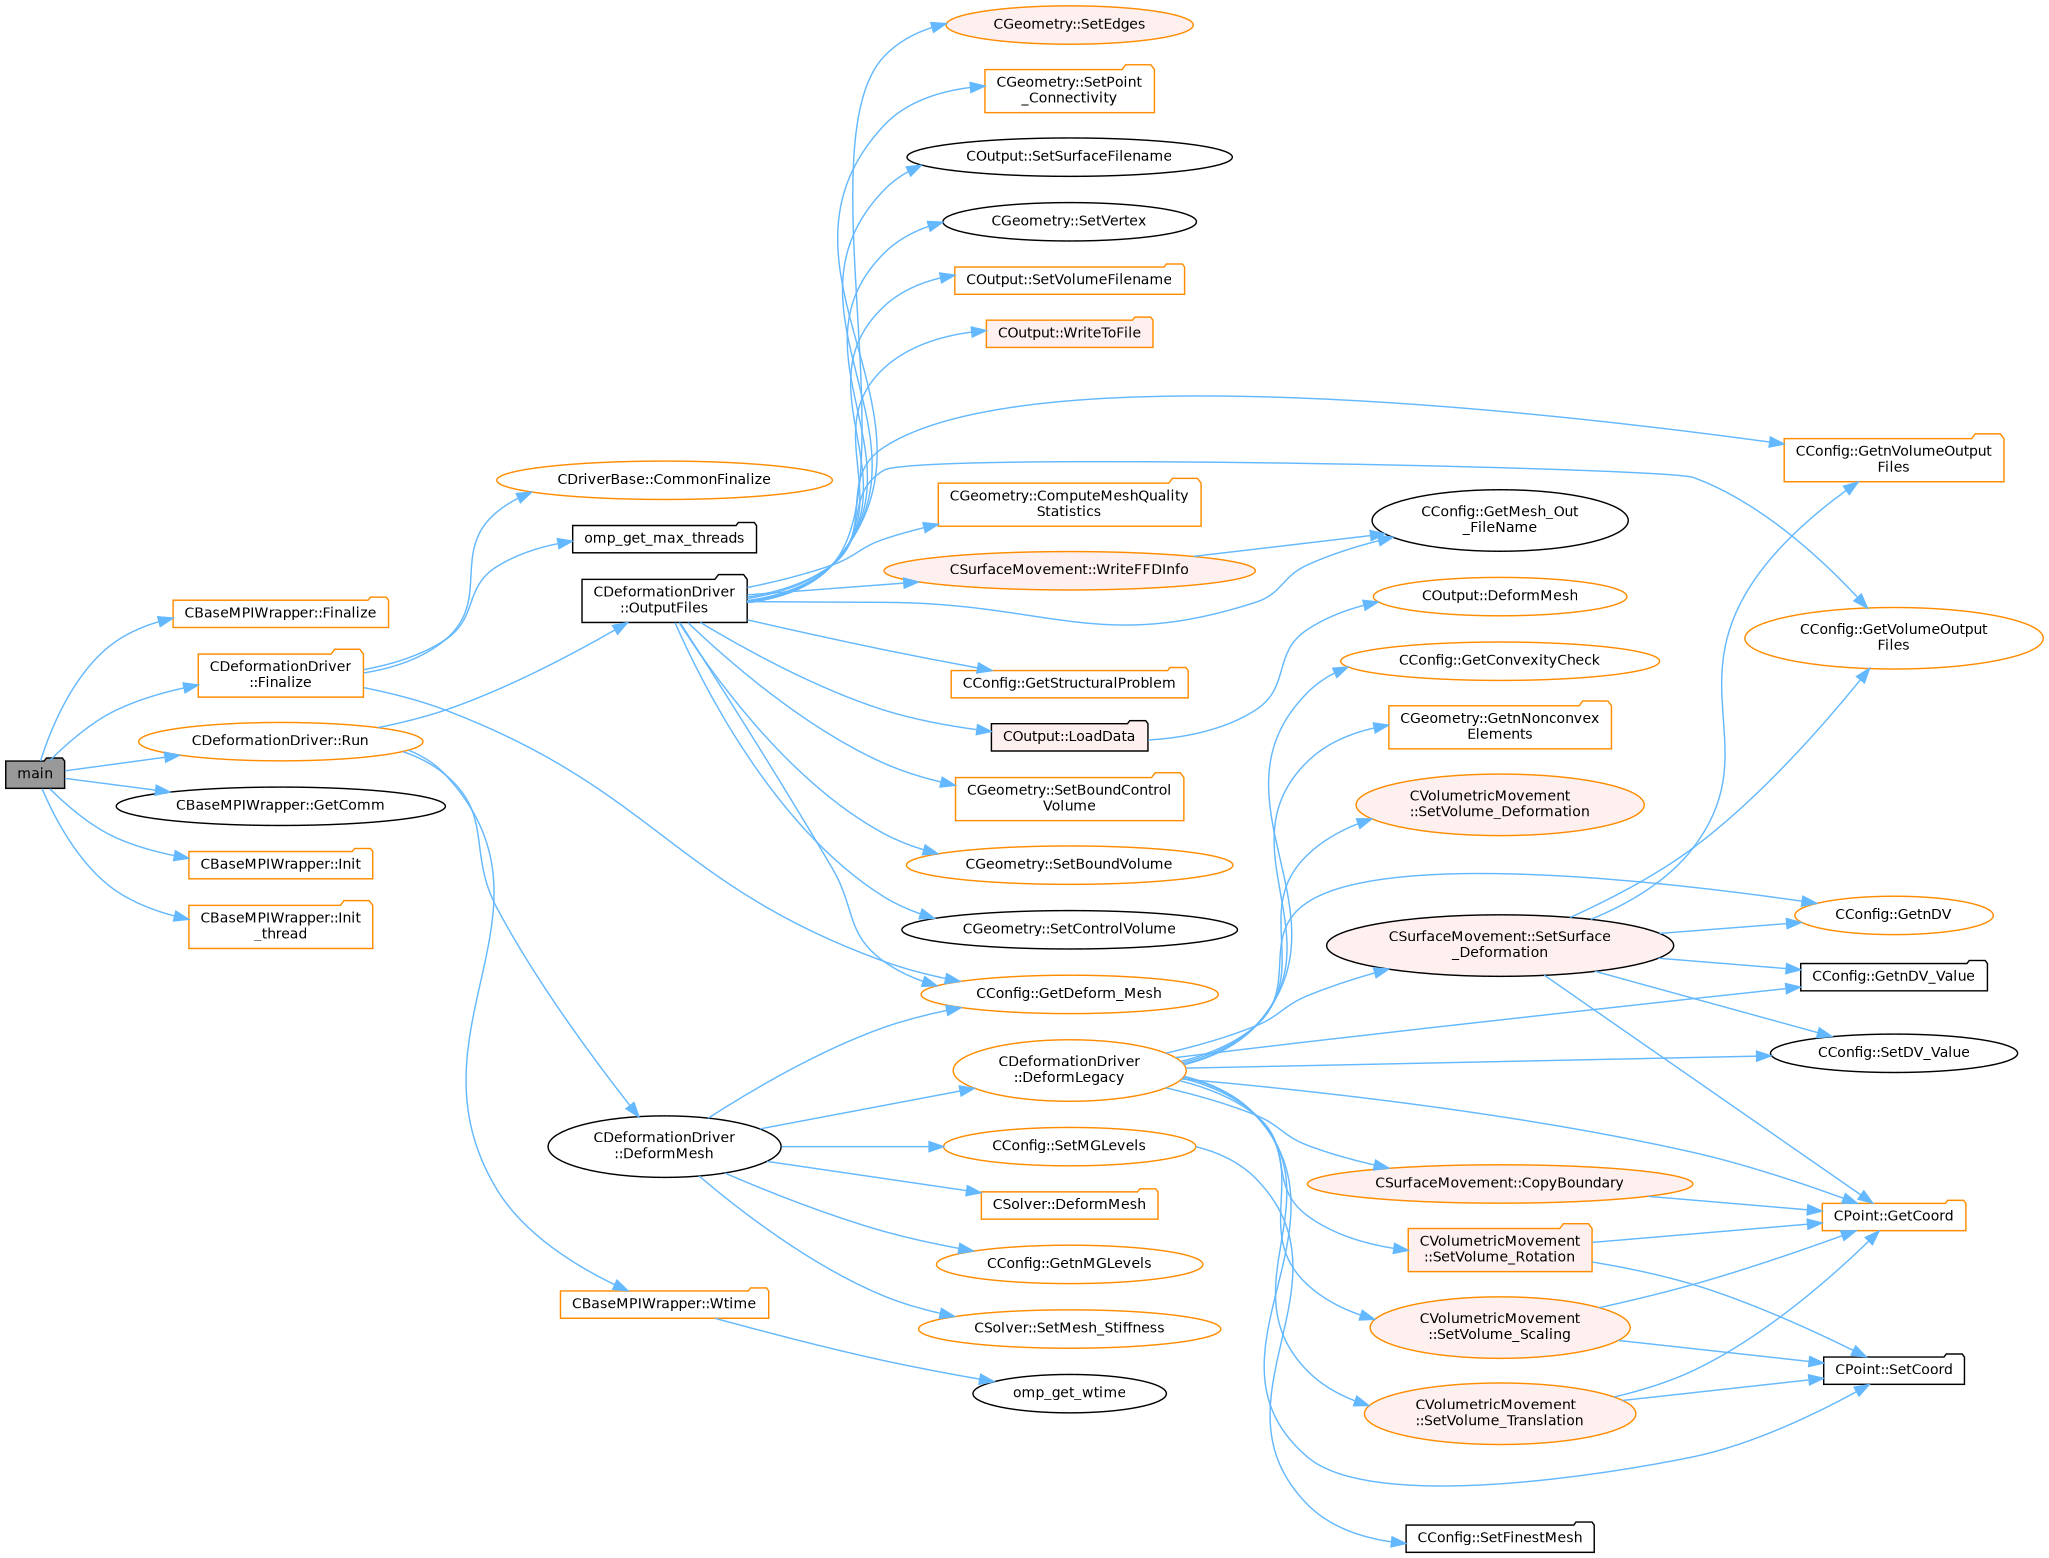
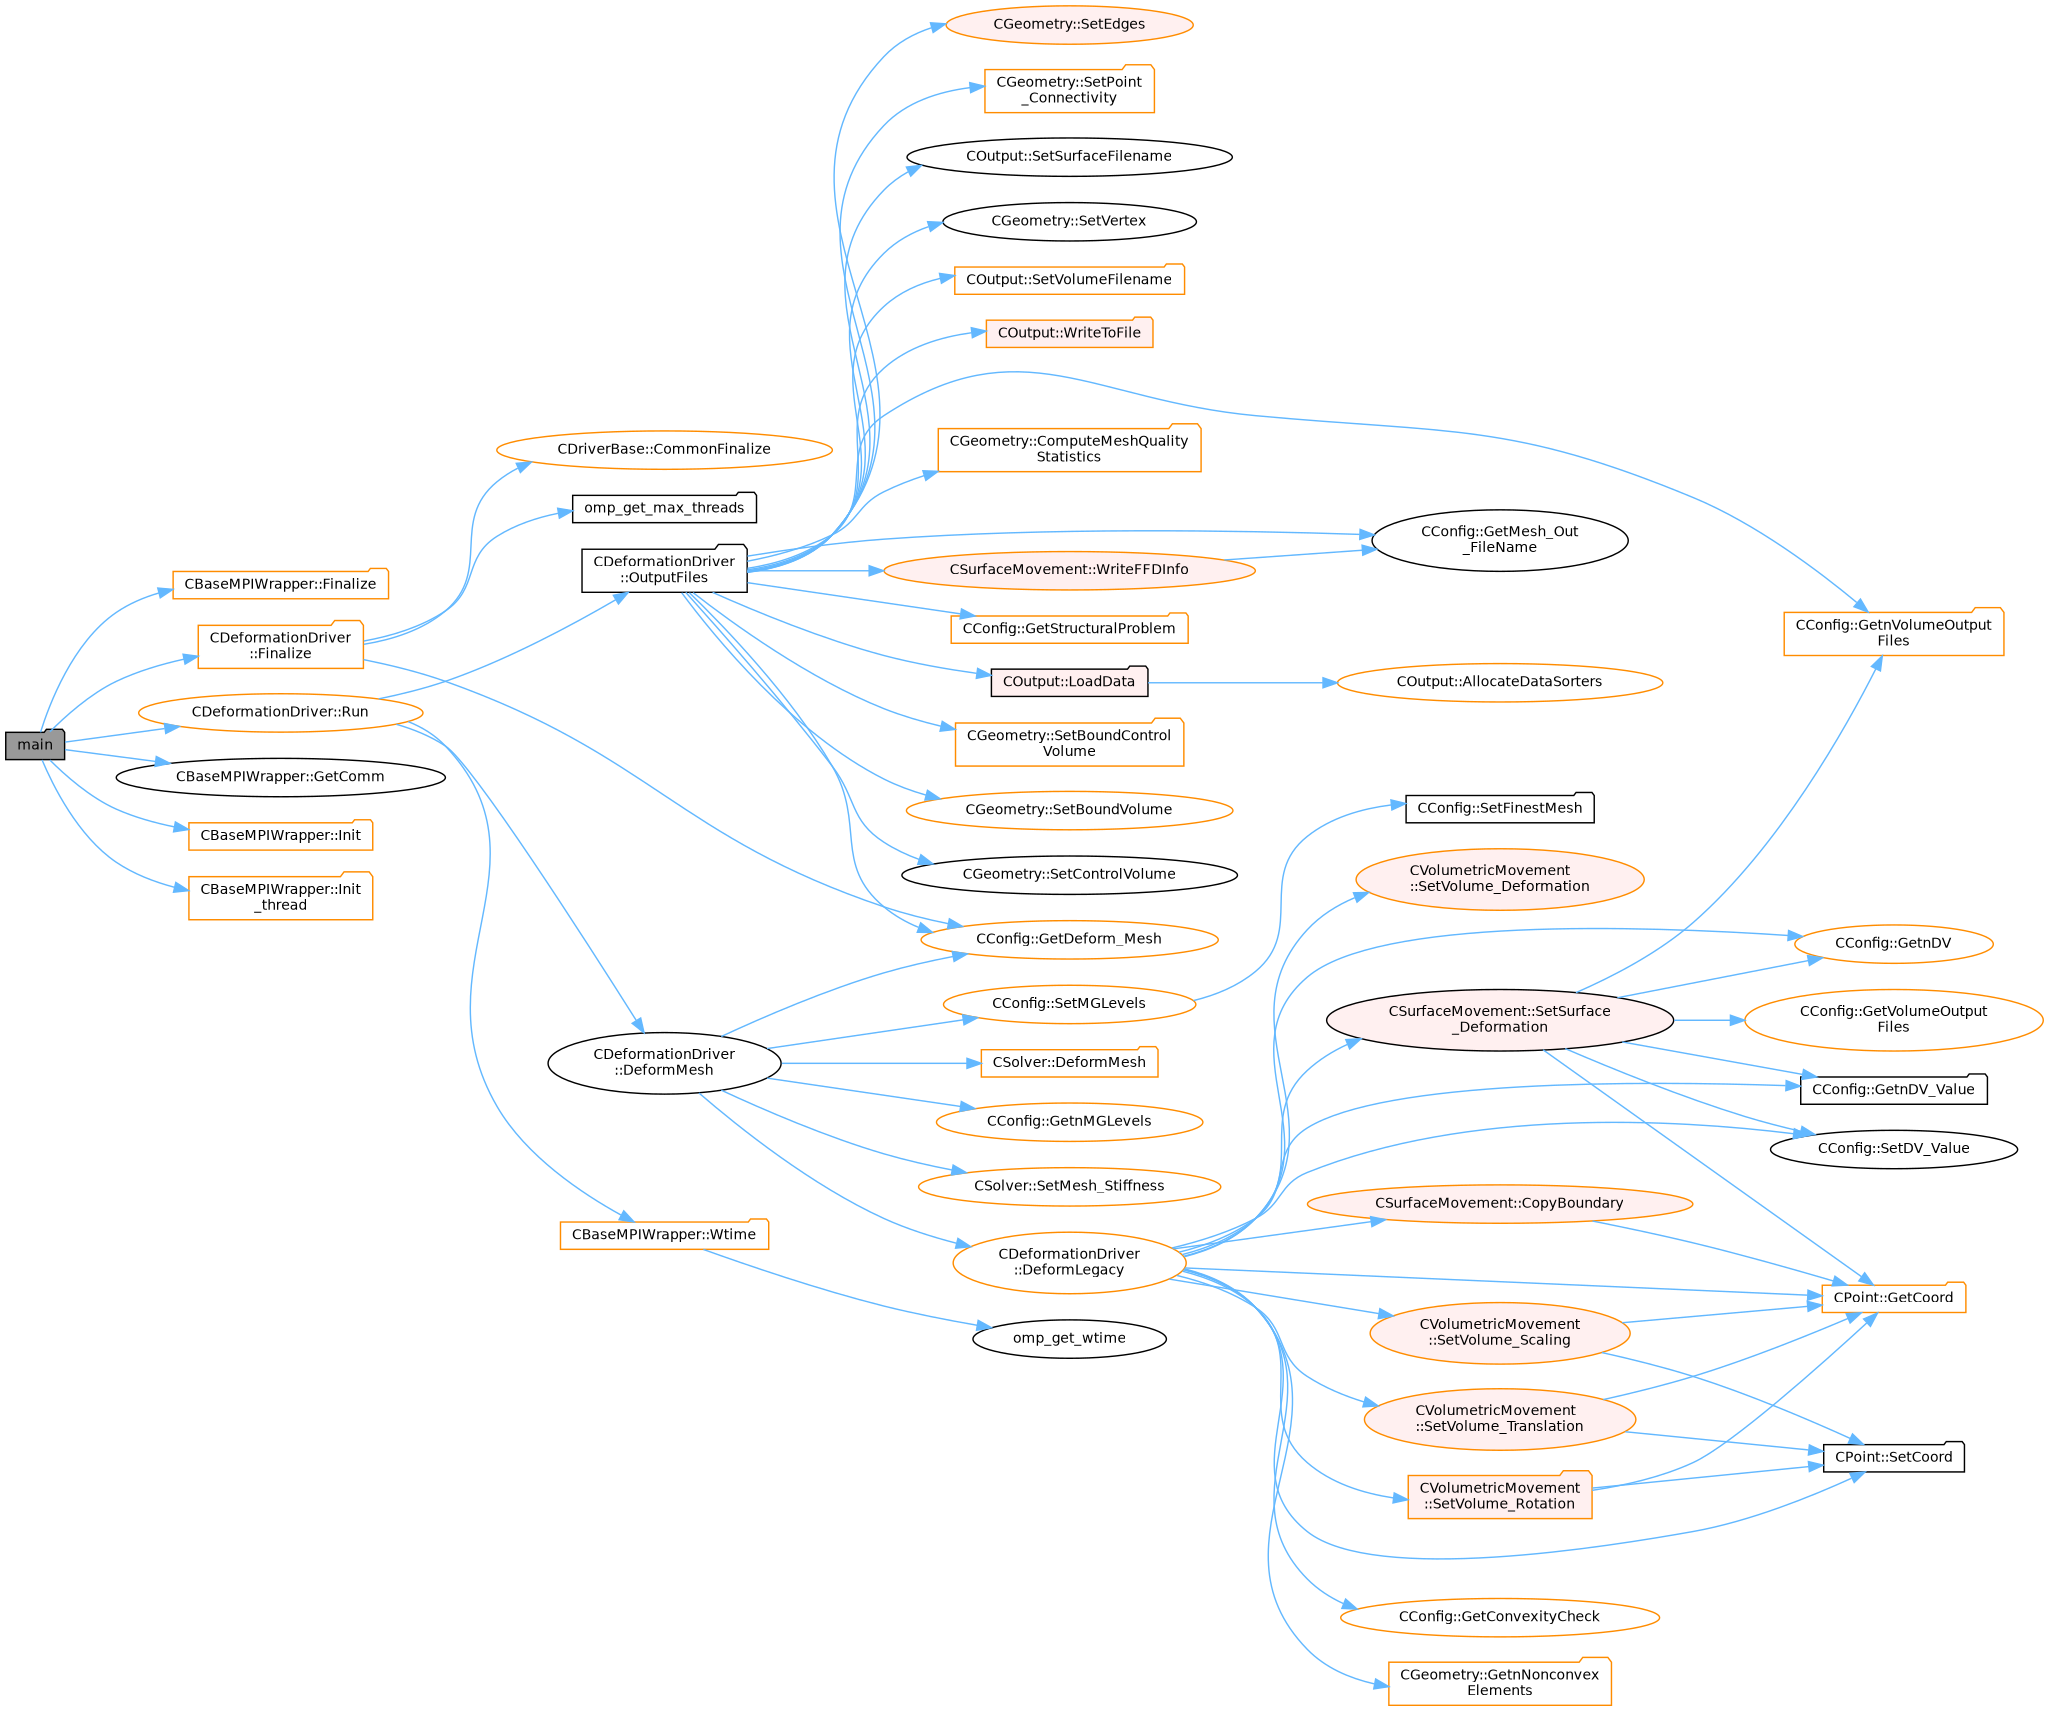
(1289, 463) -> none
(1500, 597) -> (1500, 683)
